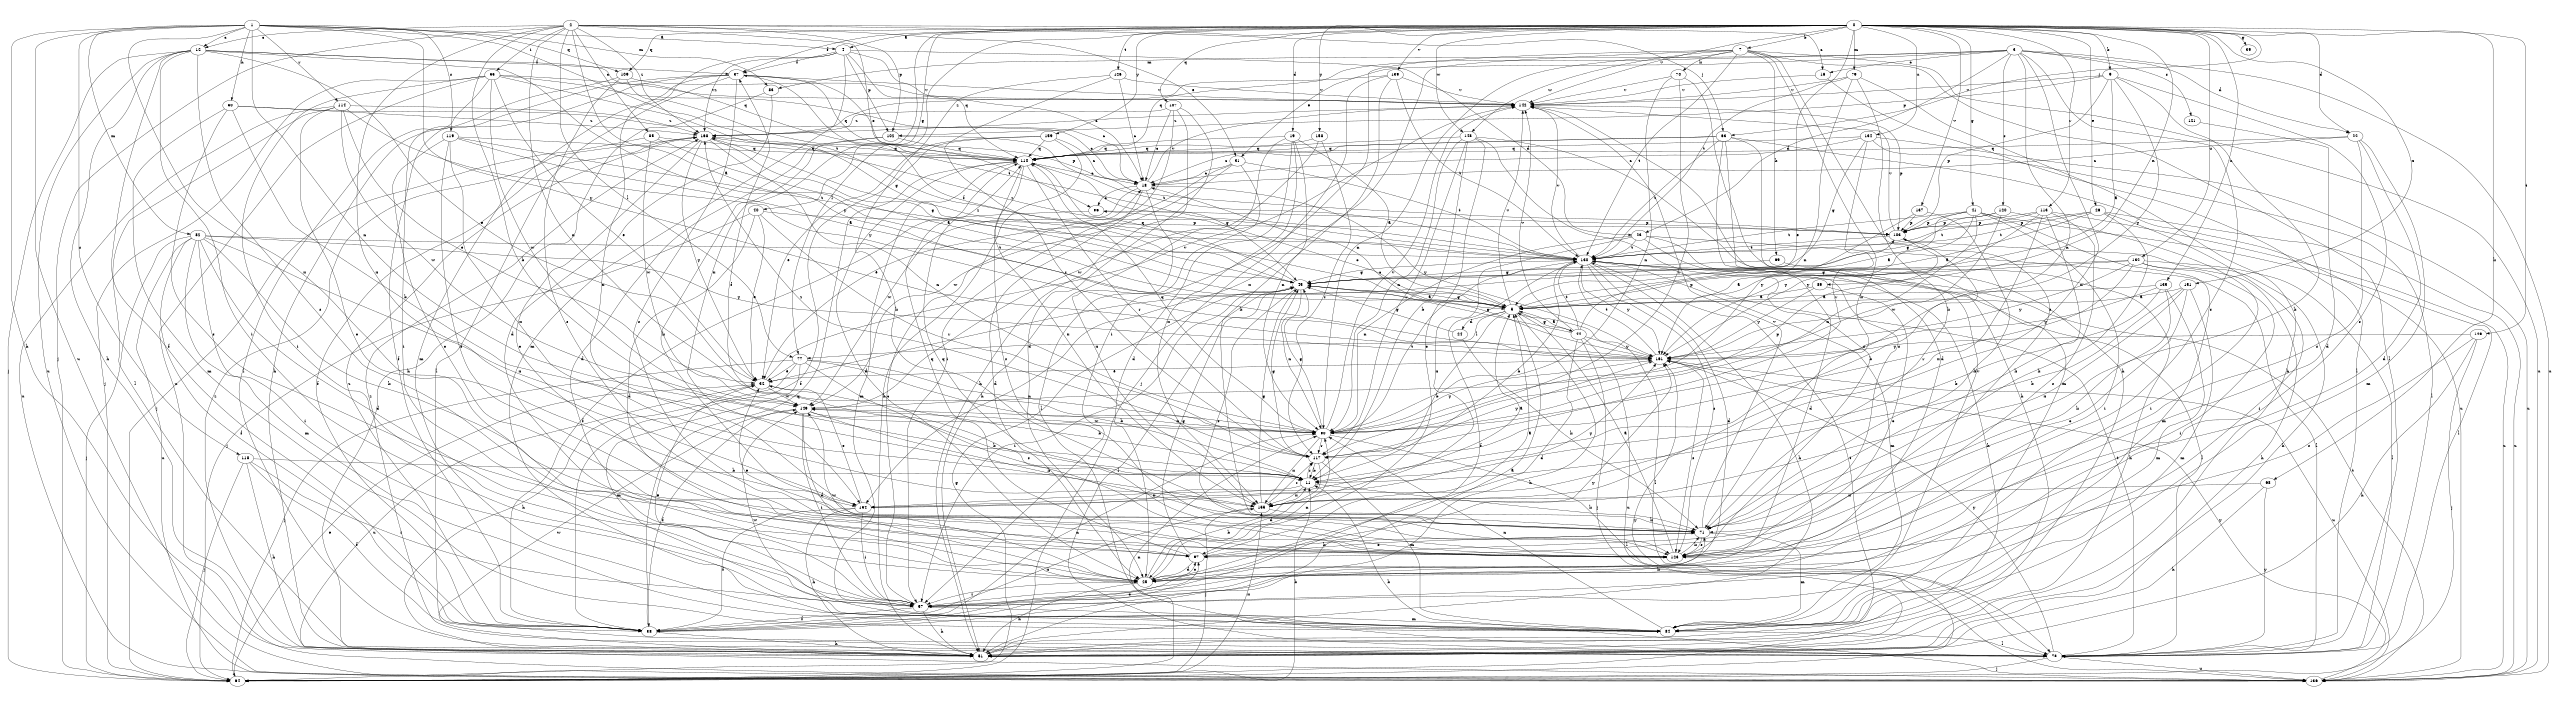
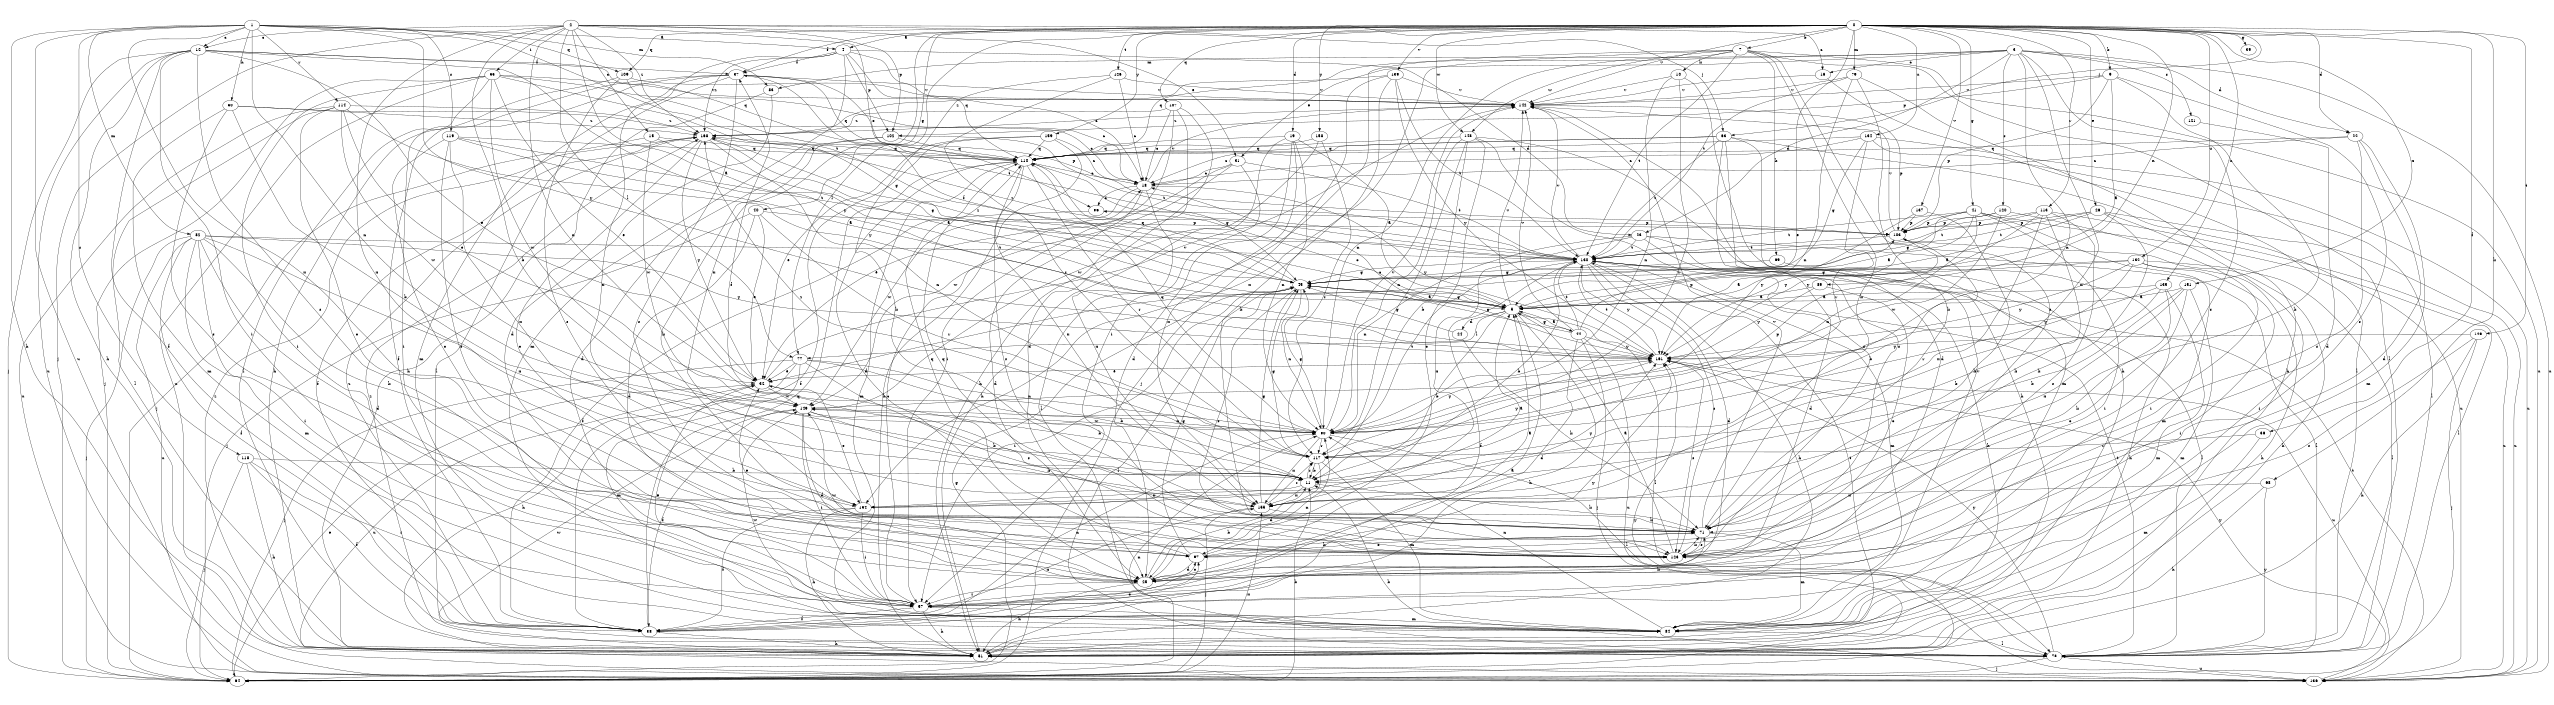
(1679, 75) -> (1679, 75)
(652, 136) -> (652, 136)
(2021, 287) -> (1480, 240)
none -> (2263, 433)
